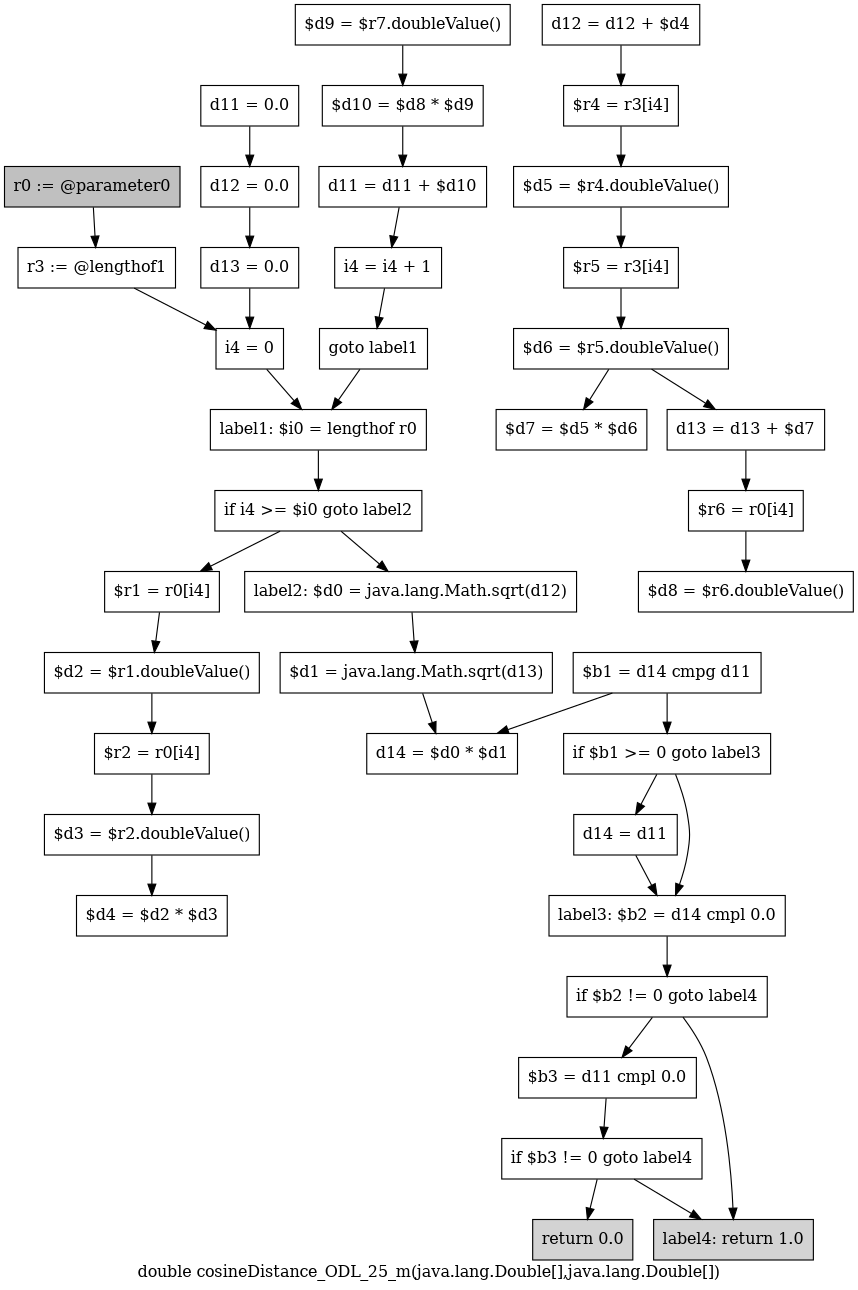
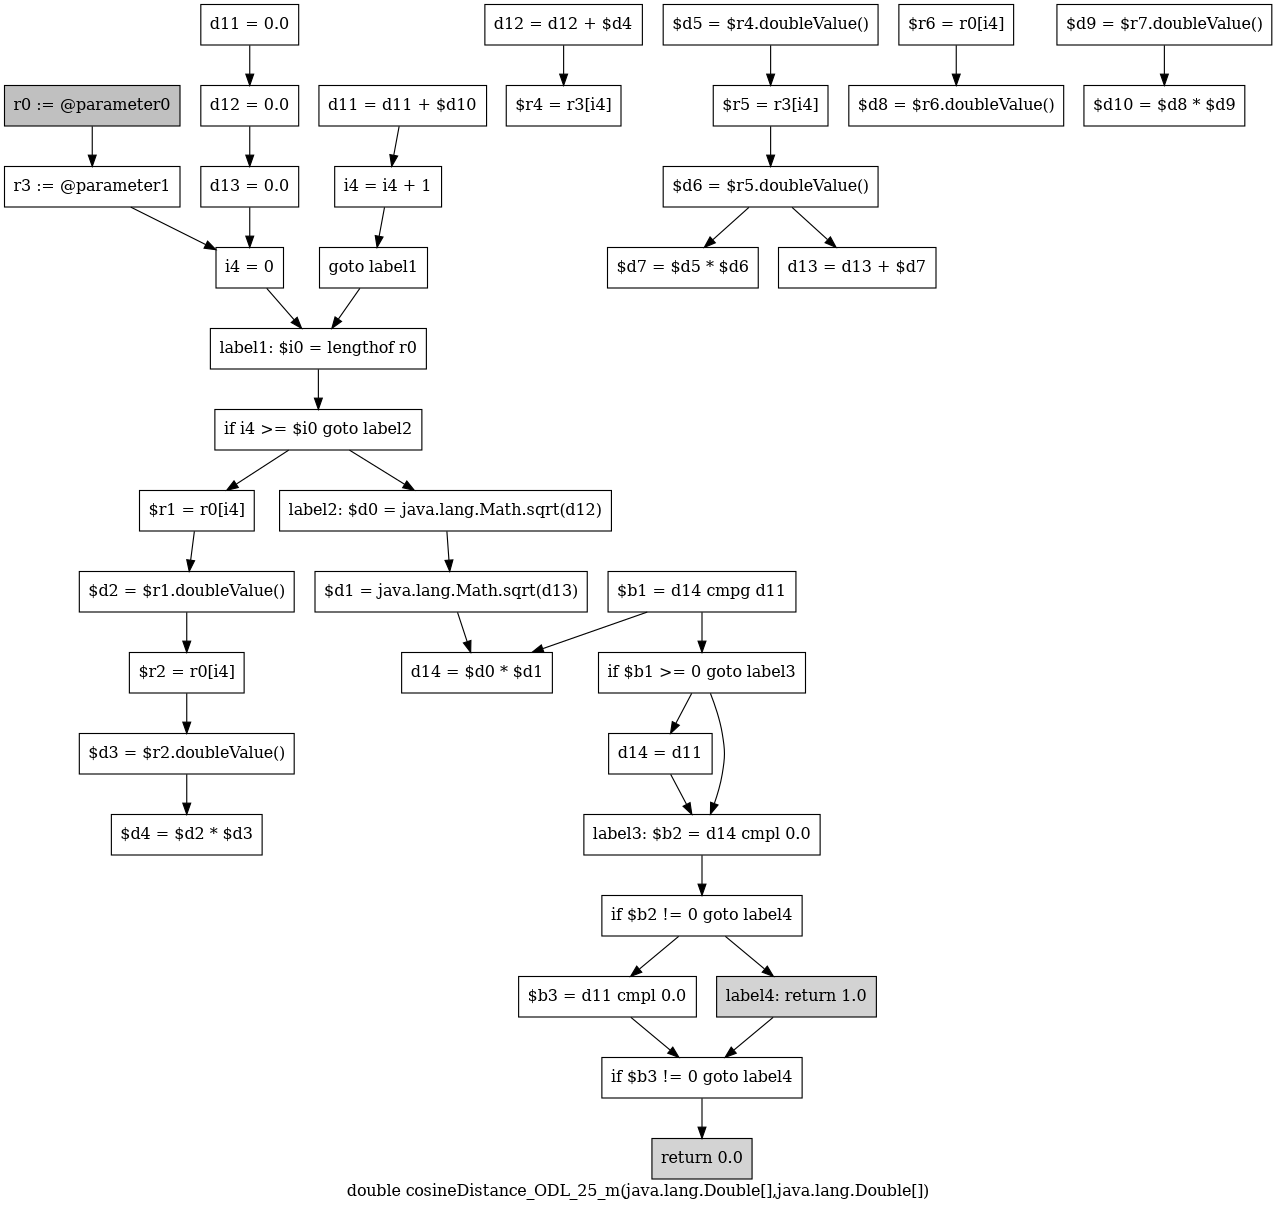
(403, 141) -> none
(621, 141) -> none
(97, 268) -> (92, 187)
(746, 465) -> none
(663, 1196) -> (754, 1034)
